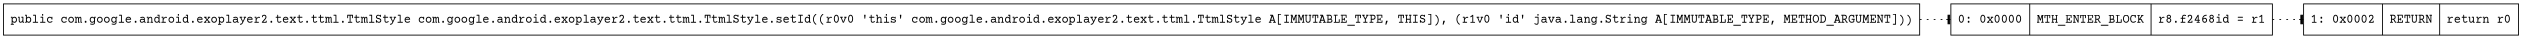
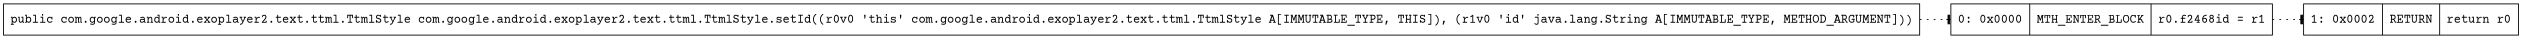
(2212, 19) -> (2212, 19)
